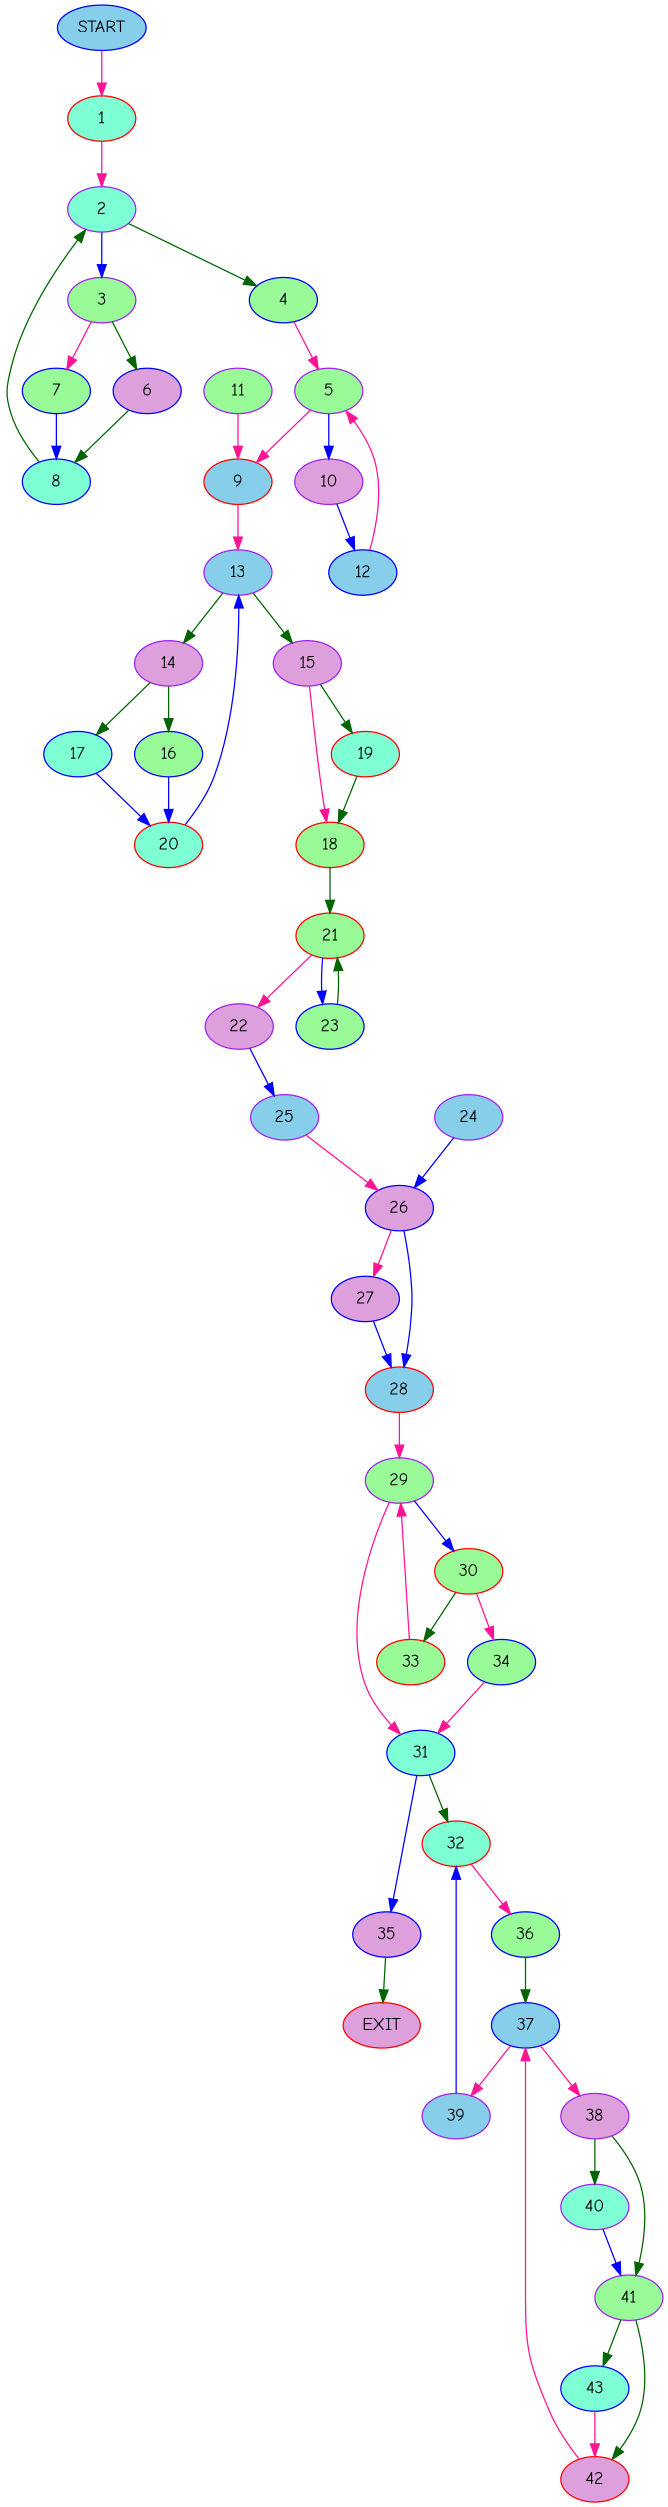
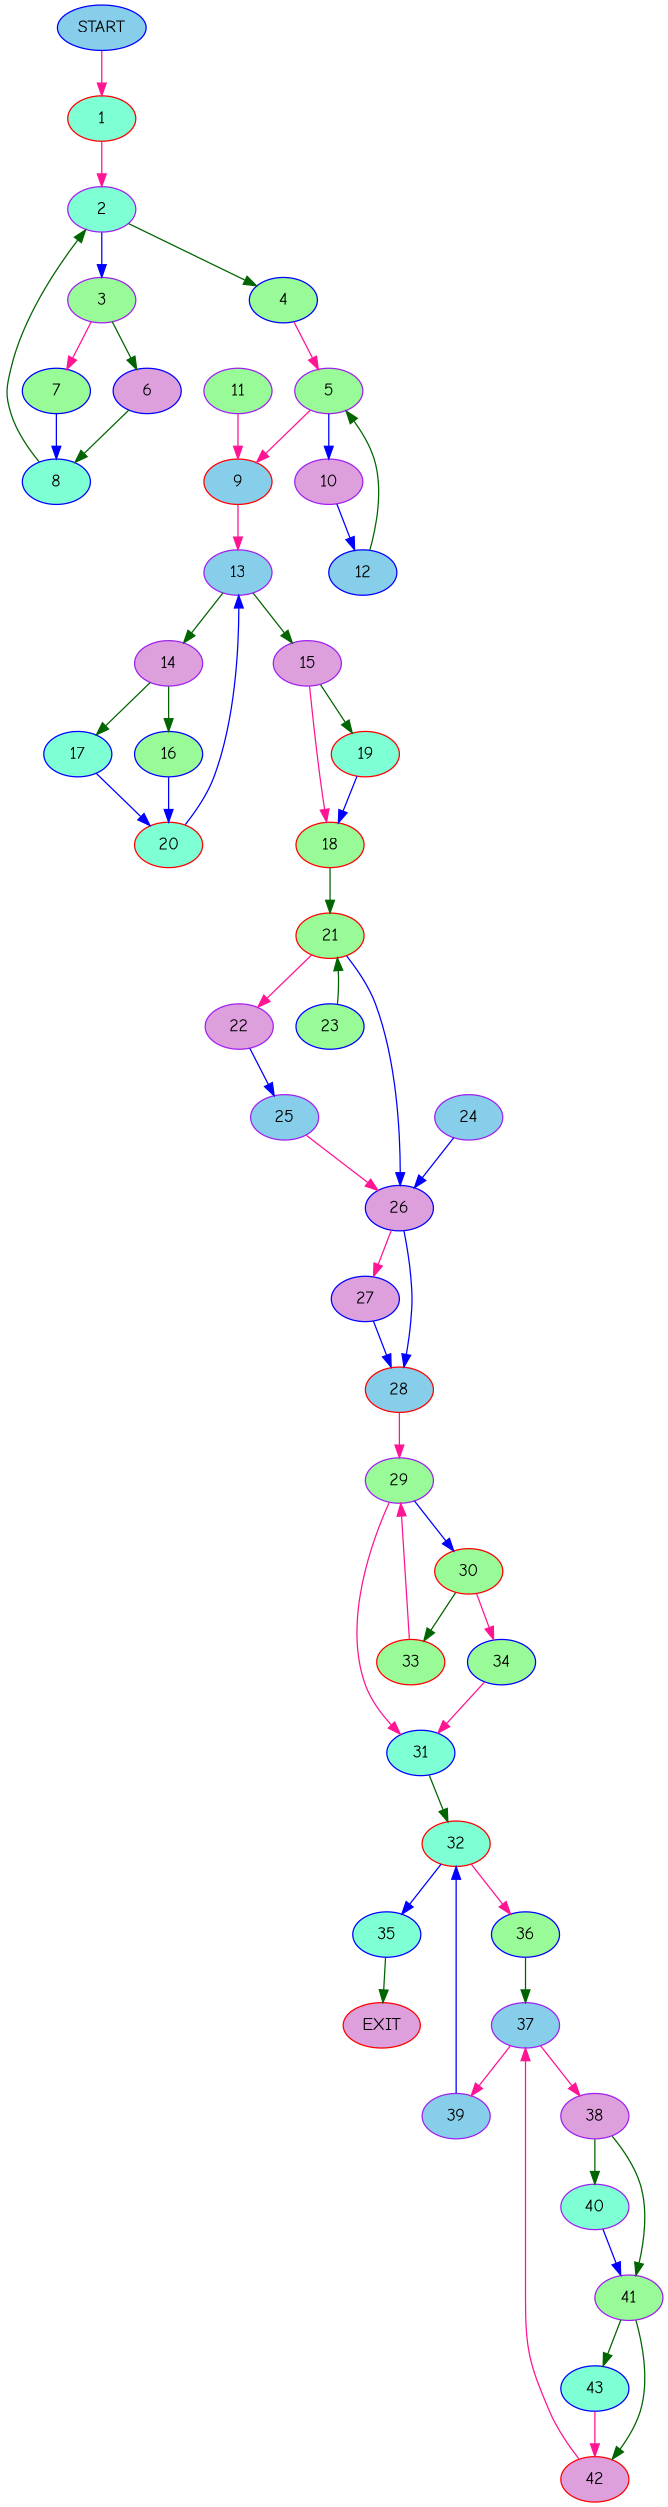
(378, 483) -> (378, 483)
(350, 794) -> (350, 794)
(322, 975) -> (390, 1060)
(405, 1837) -> (425, 1884)
(387, 1935) -> (387, 1935)
(526, 2025) -> (526, 2025)
